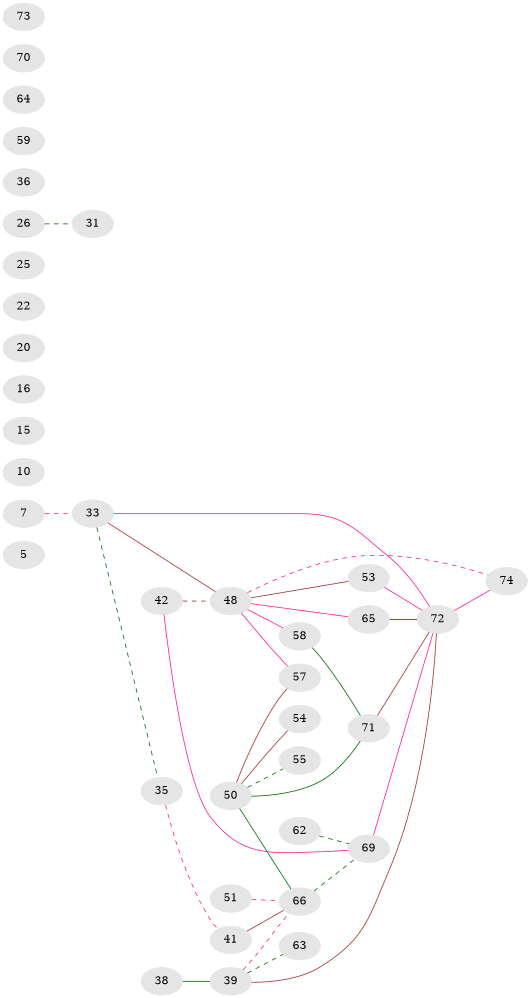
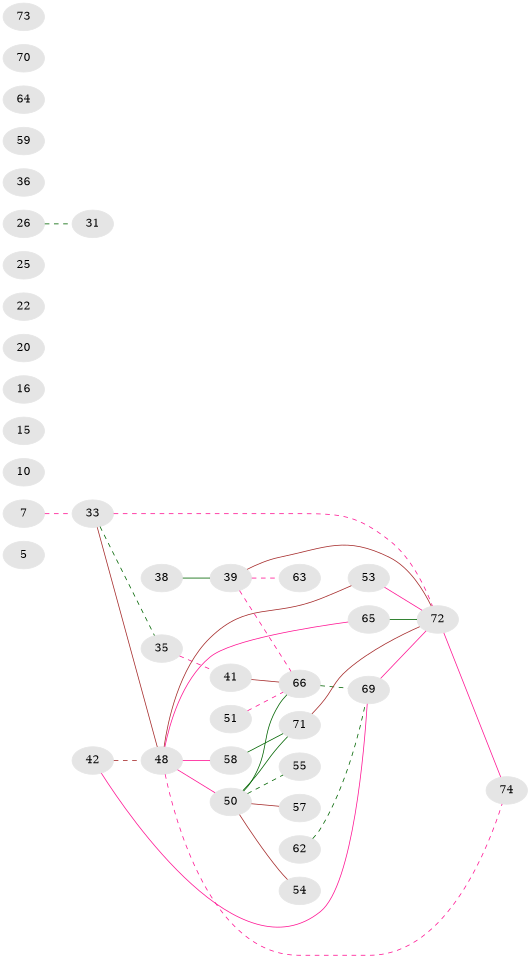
(290, 514) -> (294, 514)
(264, 640) -> (196, 781)
(265, 964) -> (265, 578)
